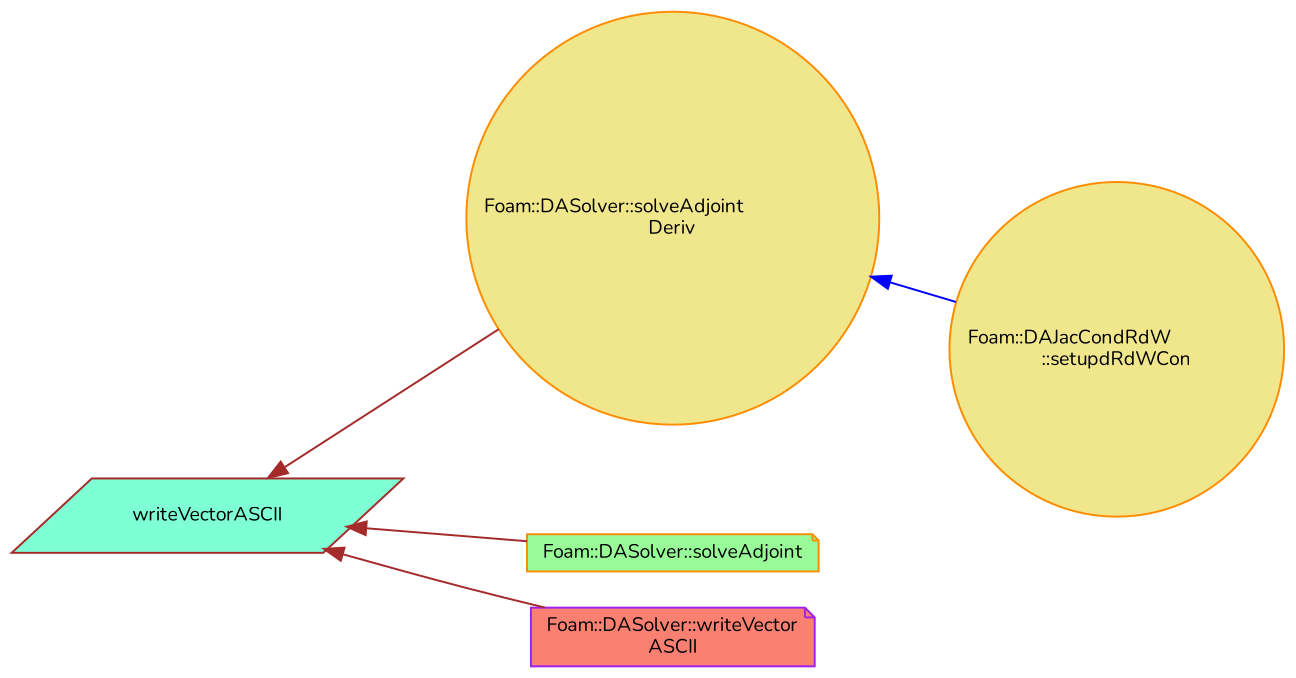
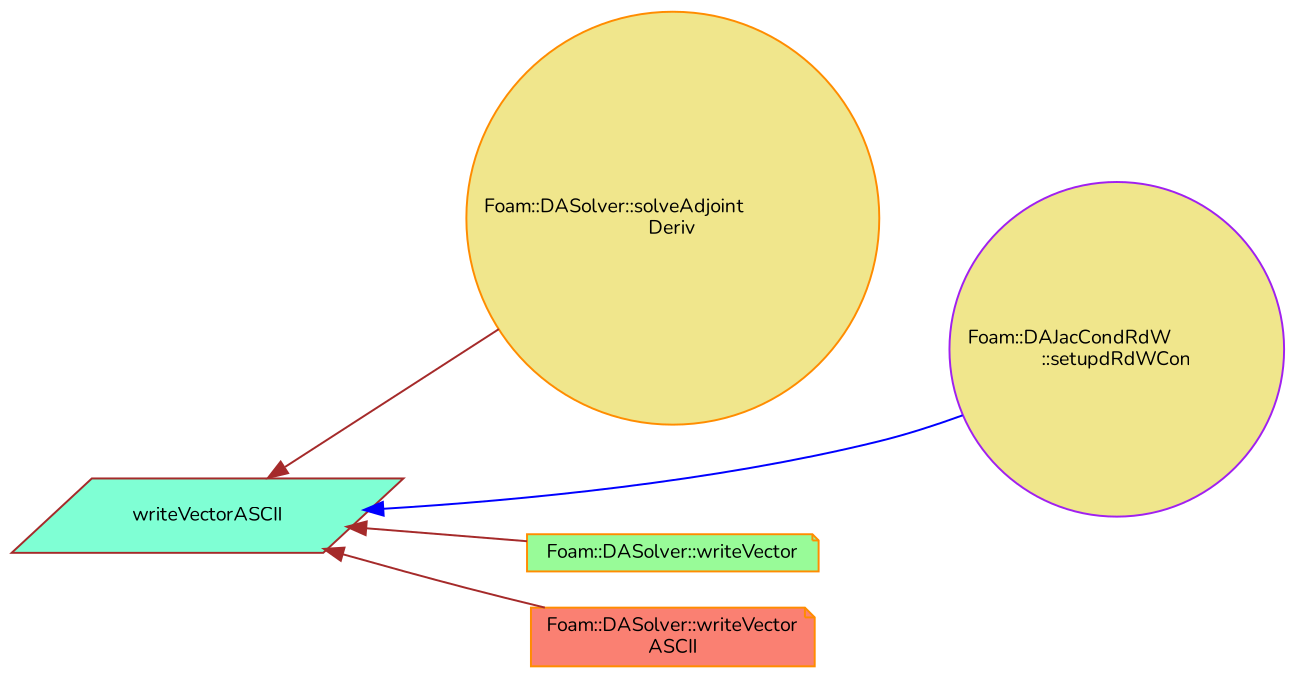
(923, 292) -> (676, 480)
(1117, 349) -> (1117, 349)
(673, 553) -> (673, 553)
(673, 637) -> (673, 637)
